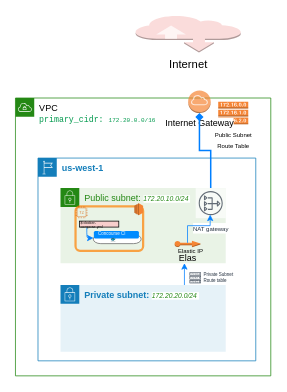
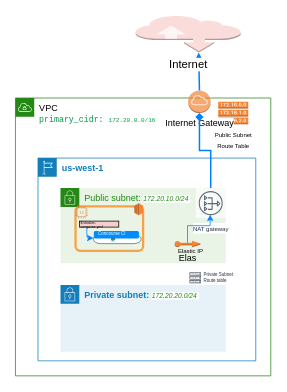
none -> (199, 80)
(184, 276) -> none
